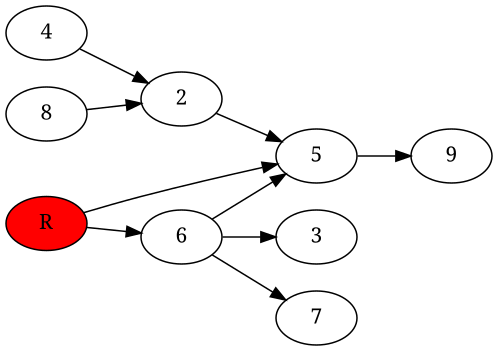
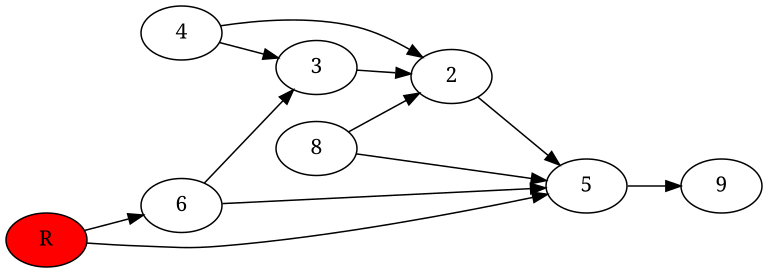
none -> (242, 48)
none -> (376, 71)
none -> (444, 166)
(316, 318) -> none
